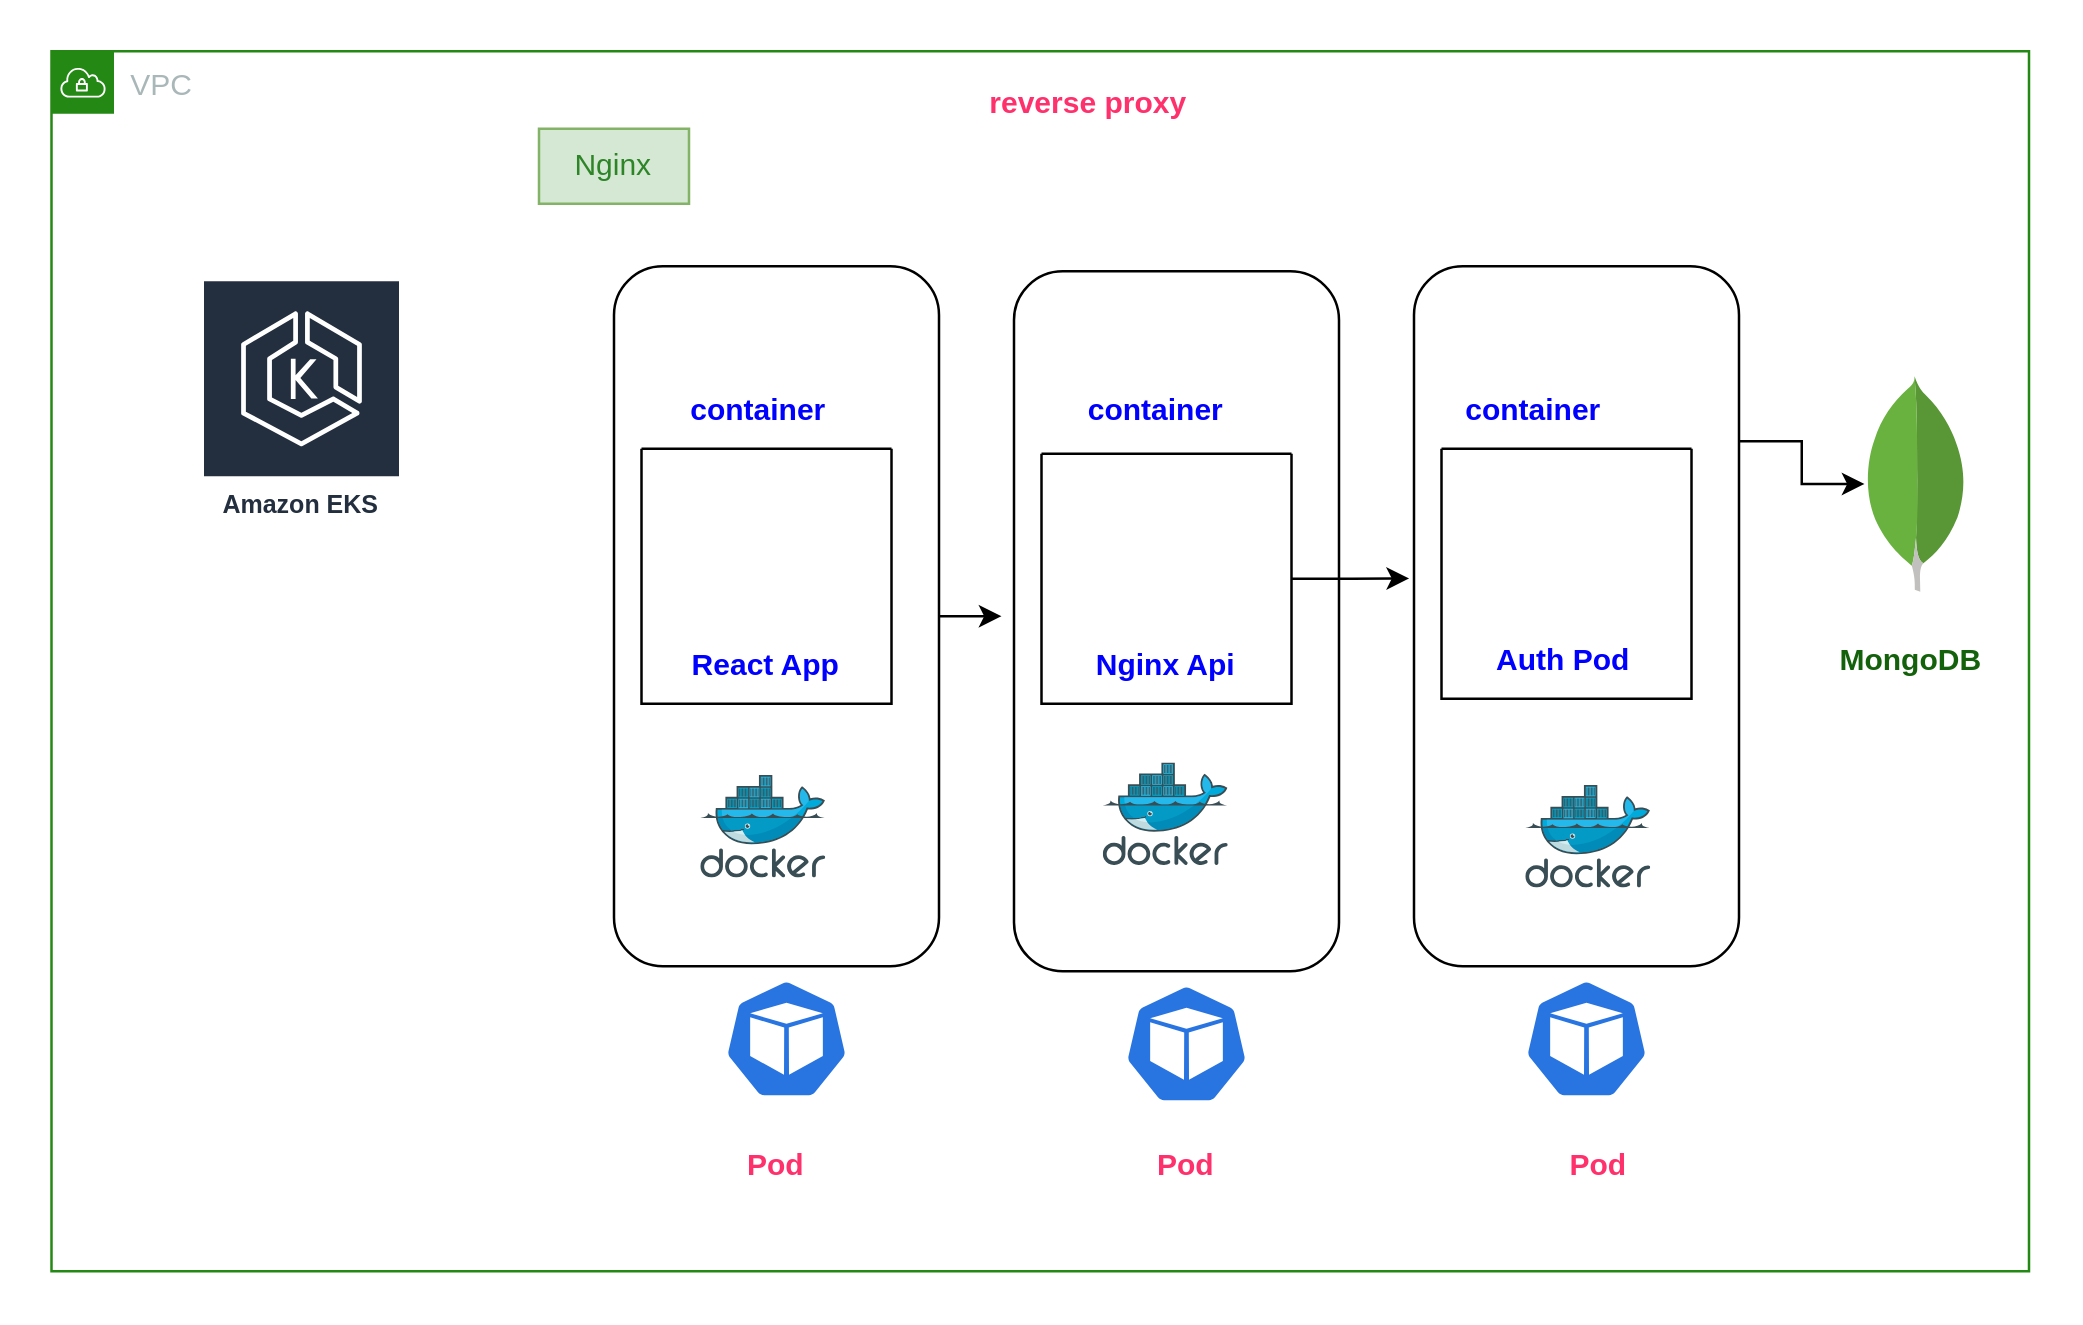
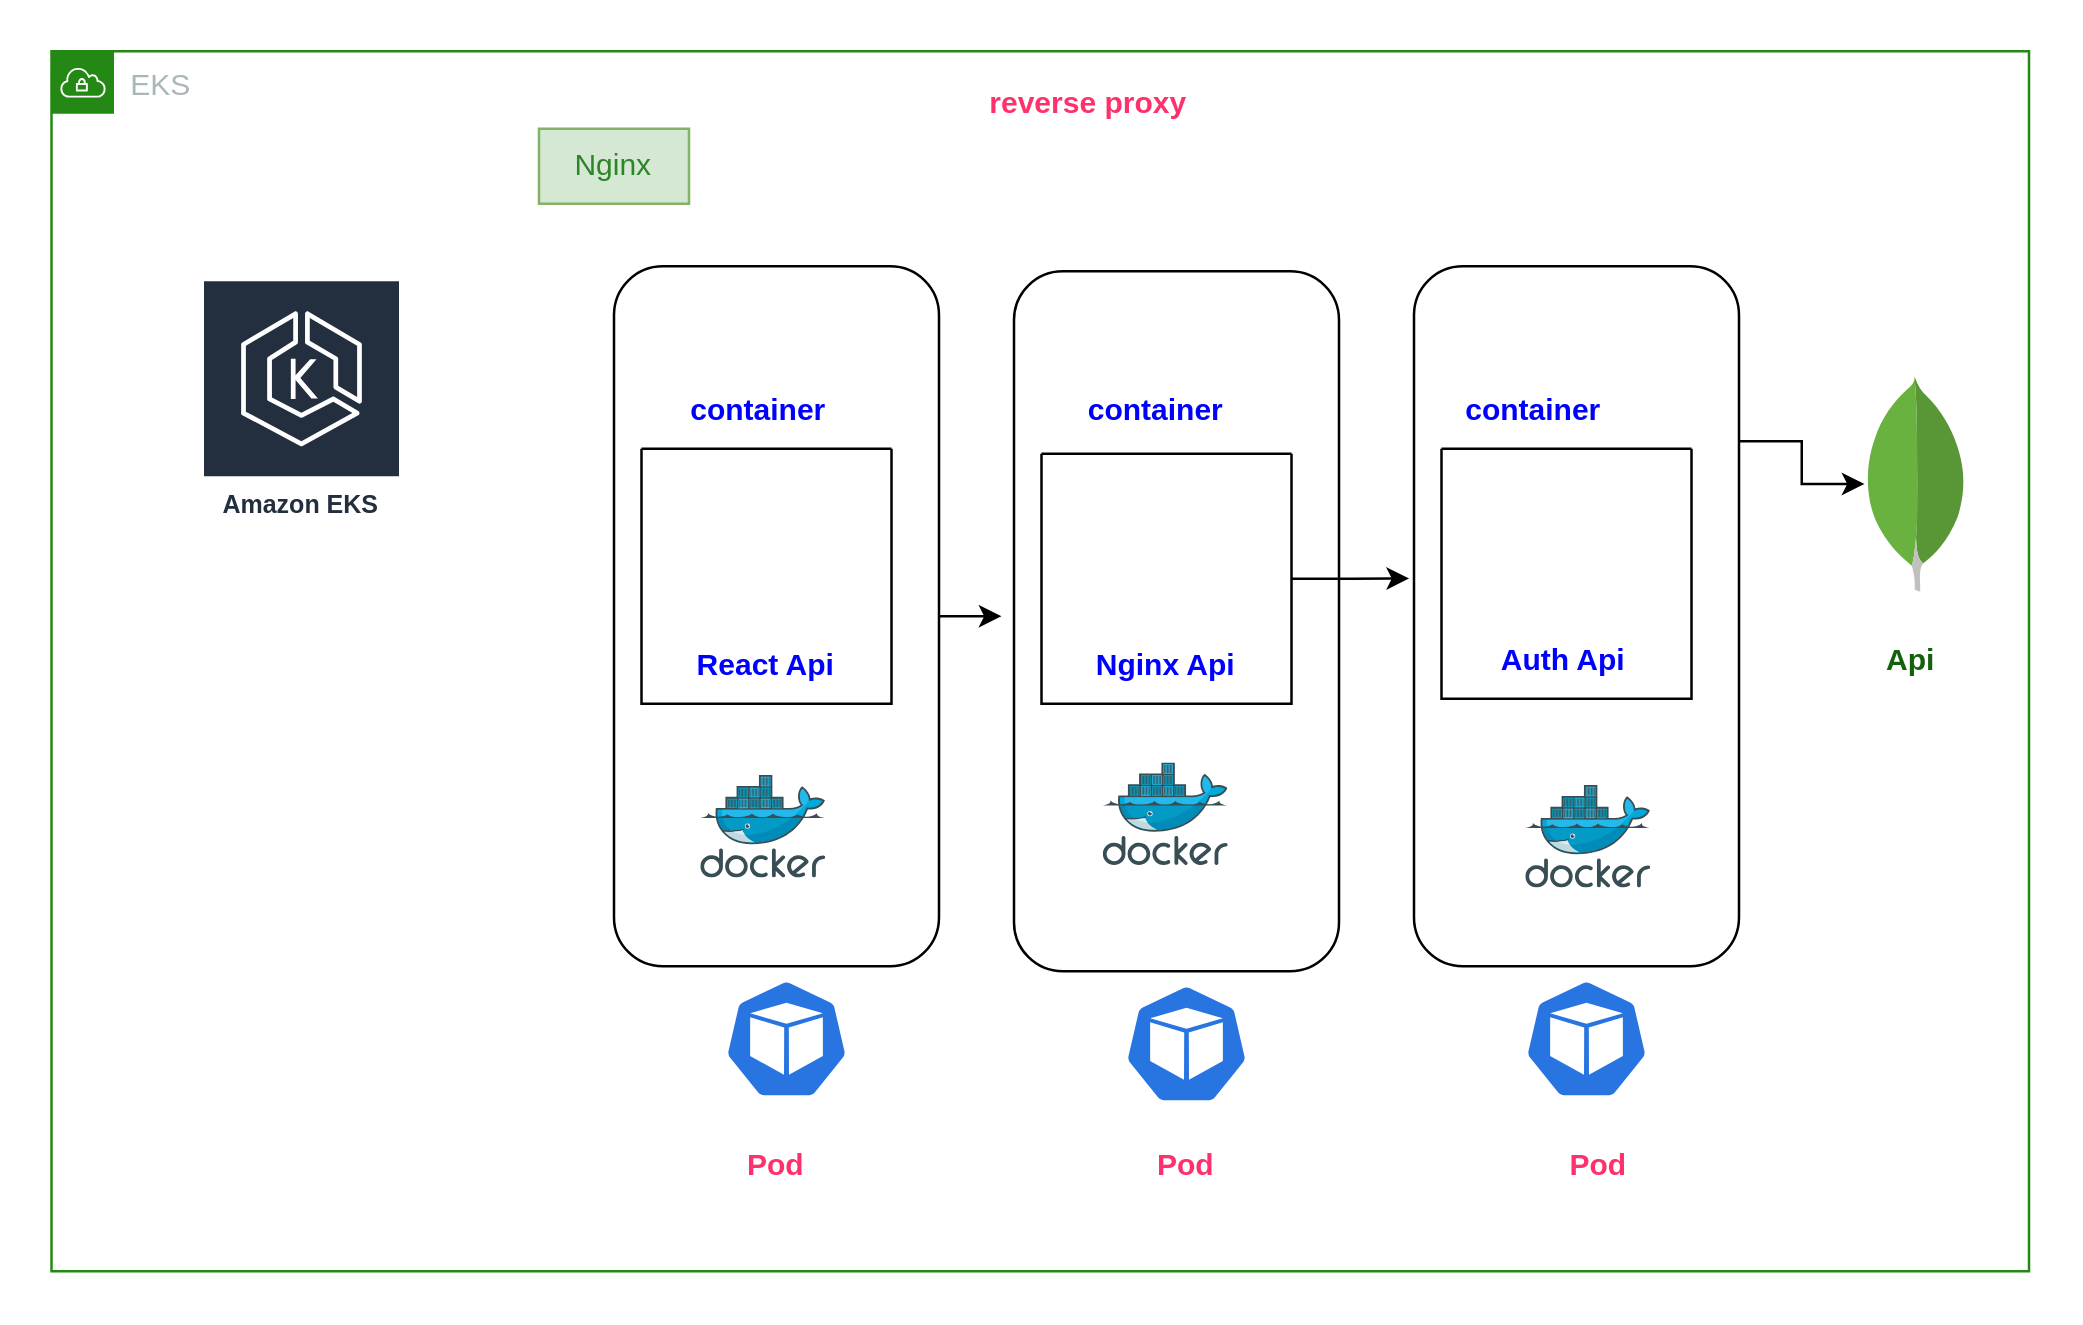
(156, 87) -> (156, 87)
(1564, 661) -> (1564, 661)
(1911, 661) -> (1911, 661)
(766, 666) -> (766, 666)
